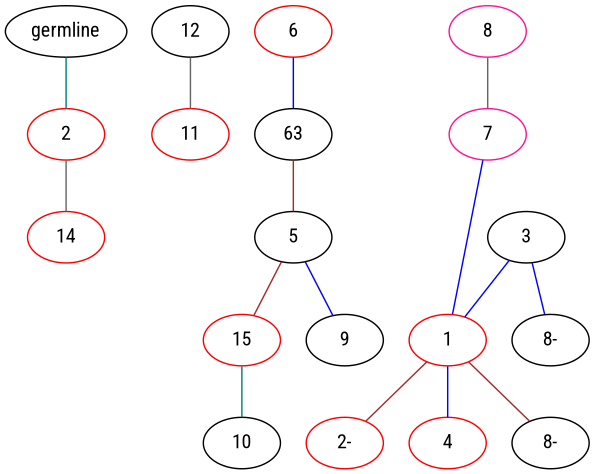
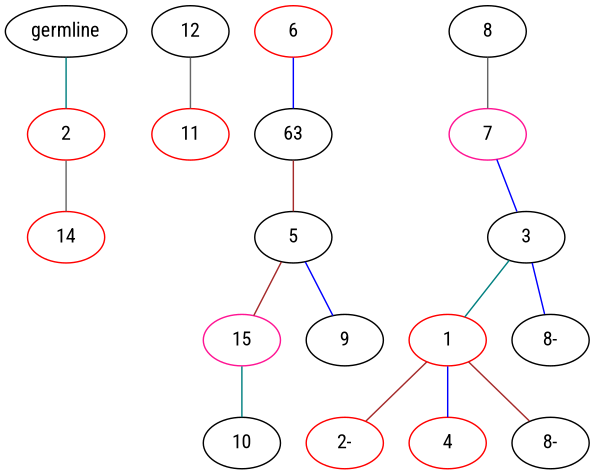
(488, 31) -> (488, 31)
(468, 237) -> (507, 186)
(487, 289) -> (487, 289)
(242, 340) -> (242, 340)
